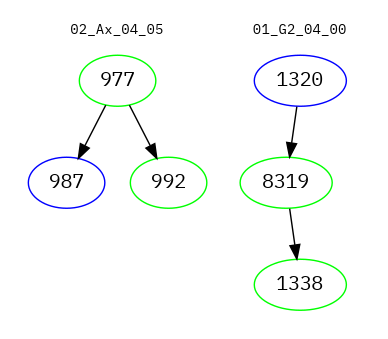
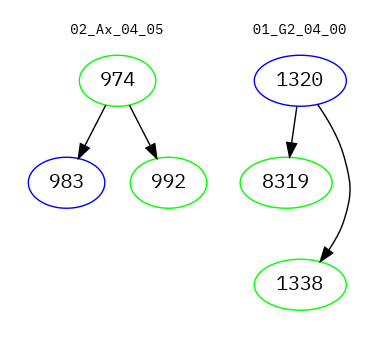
(118, 81) -> (118, 81)
(67, 183) -> (67, 183)
(292, 227) -> (349, 176)
